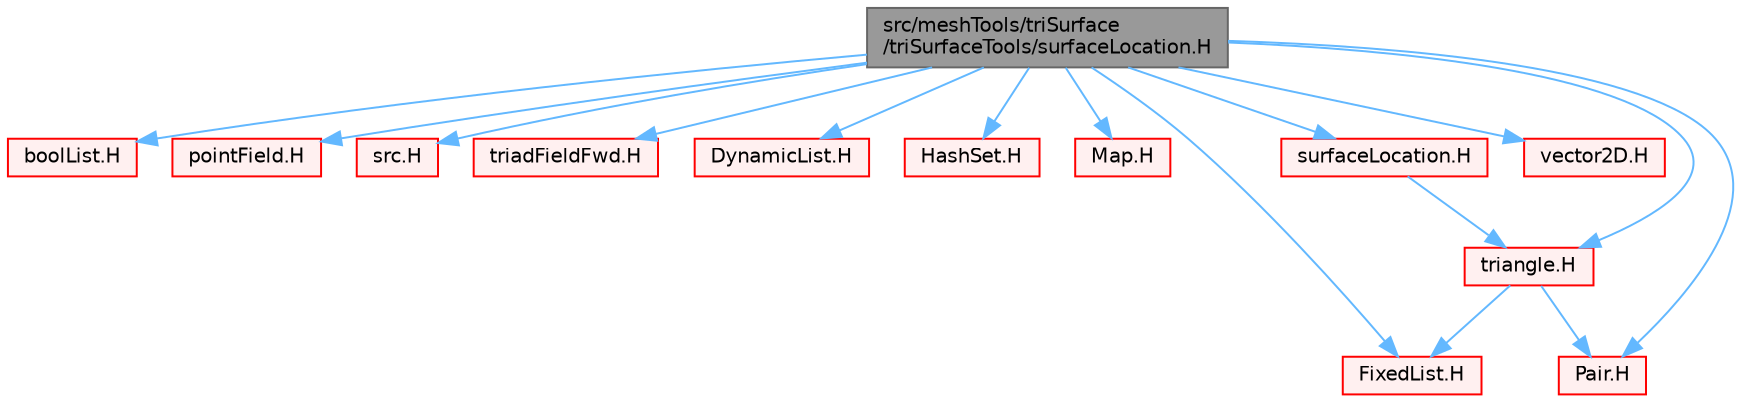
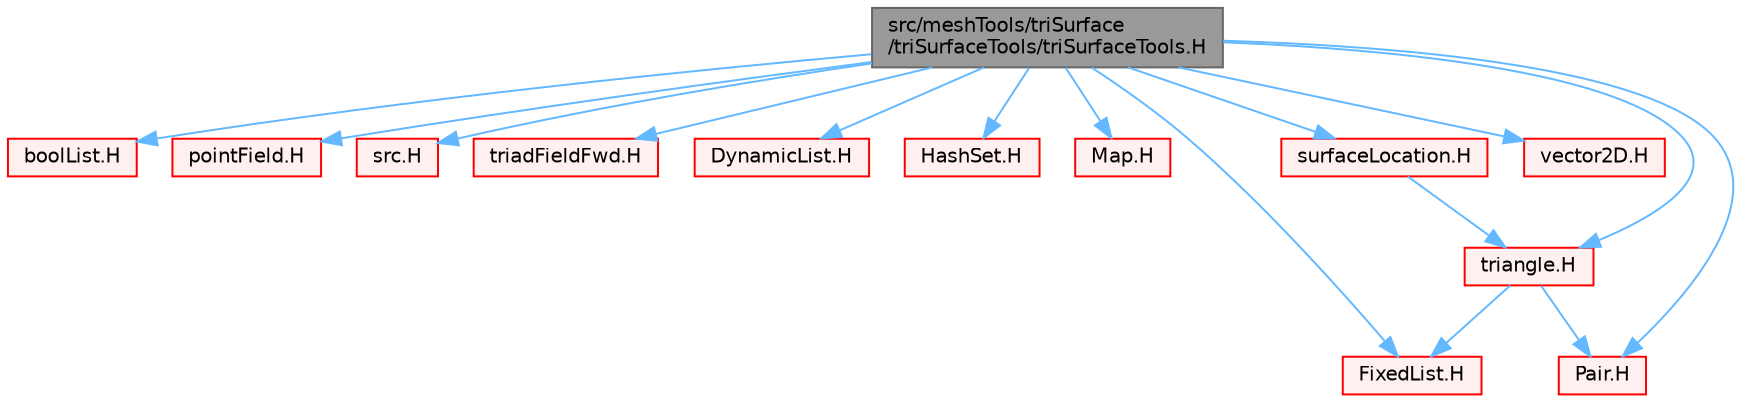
(1047, 38) -> (1047, 38)
